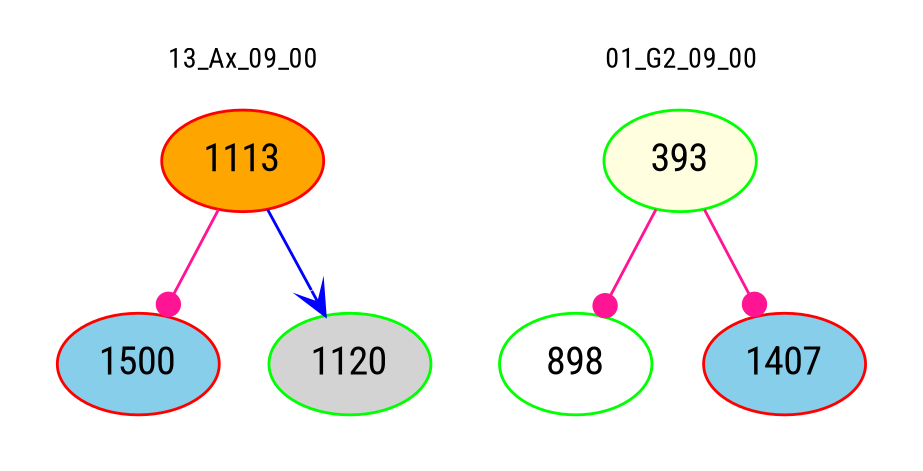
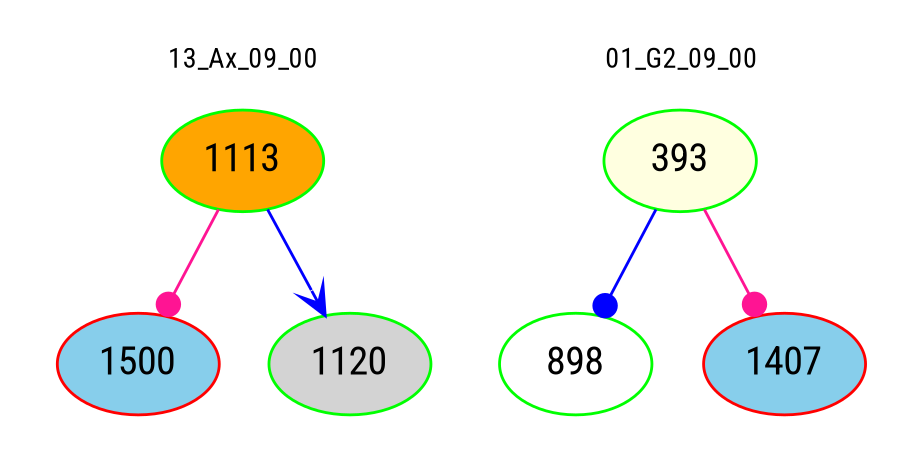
(243, 161) -> (243, 161)
(633, 252) -> (633, 252)
